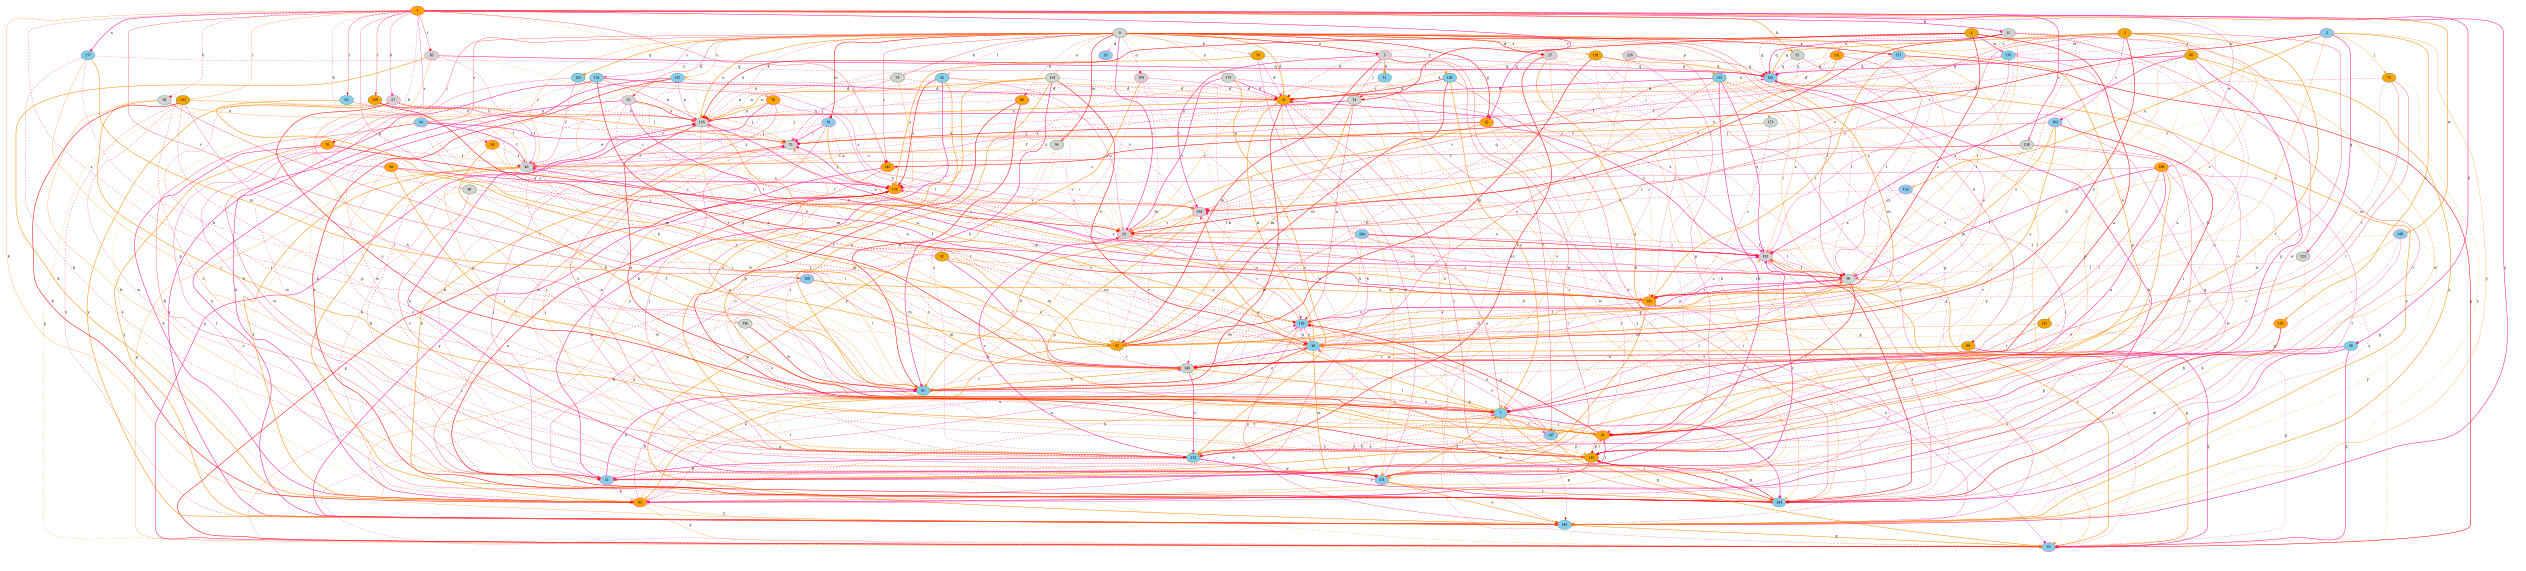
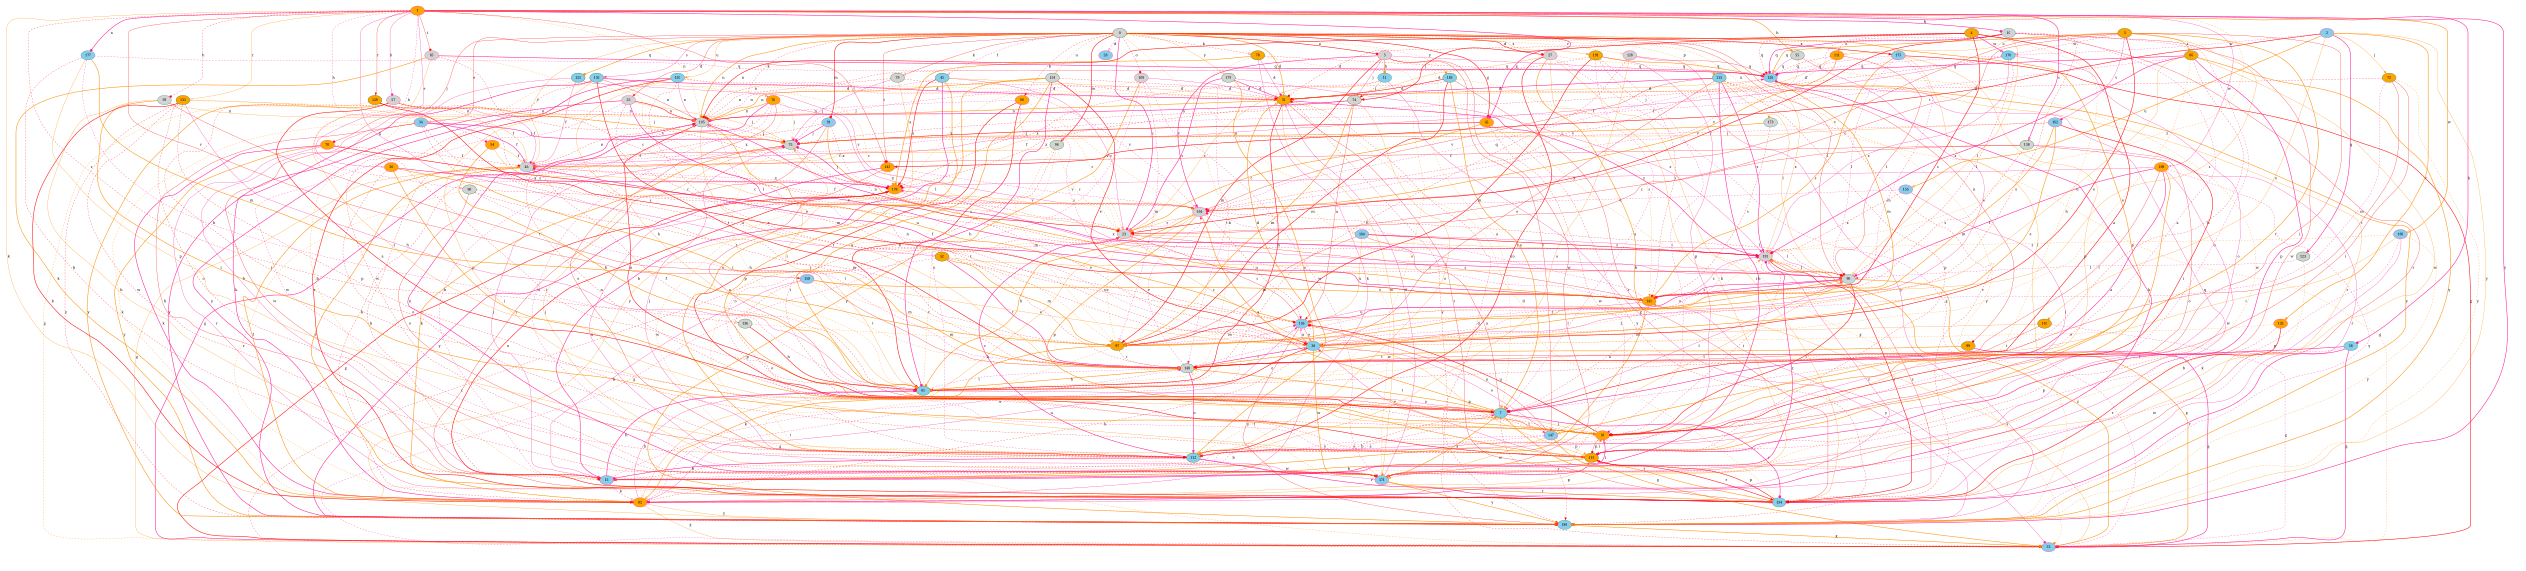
(347, 100) -> none
(1575, 302) -> (2355, 267)
(1501, 328) -> (1501, 328)
